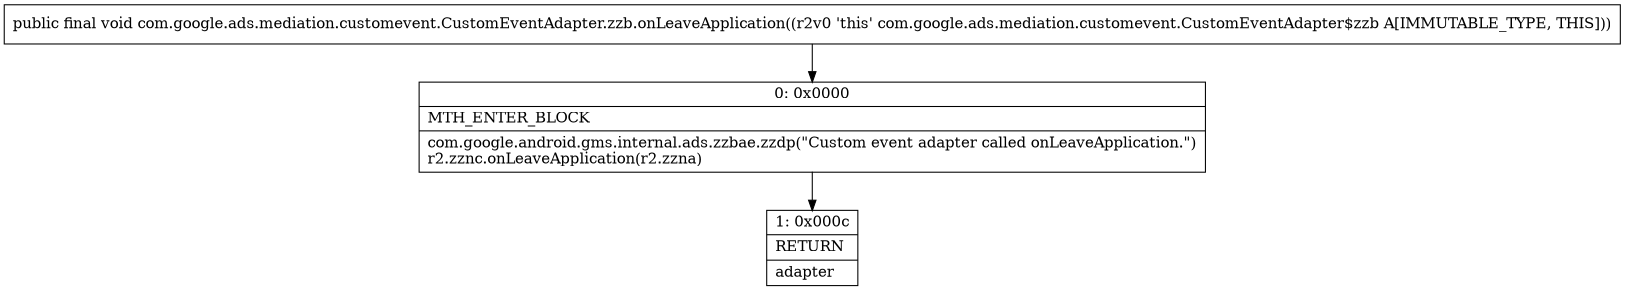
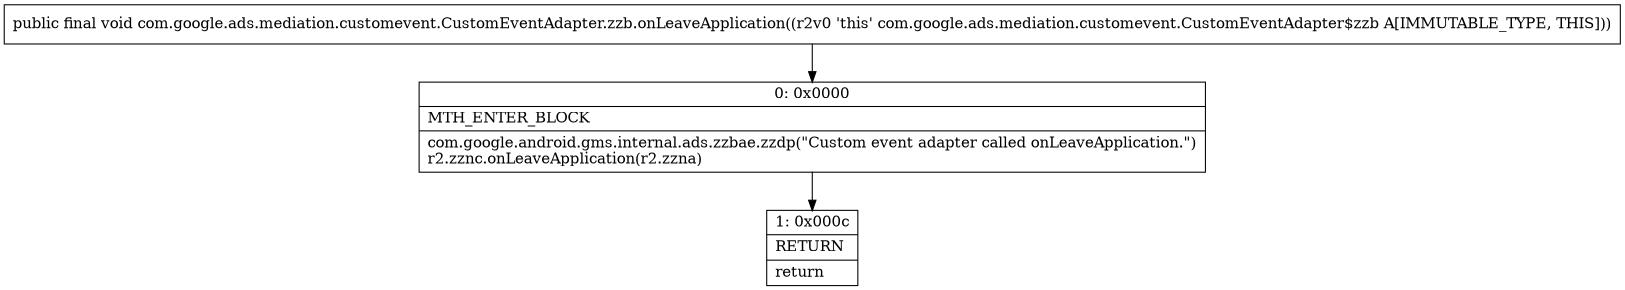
(805, 272) -> (800, 272)
